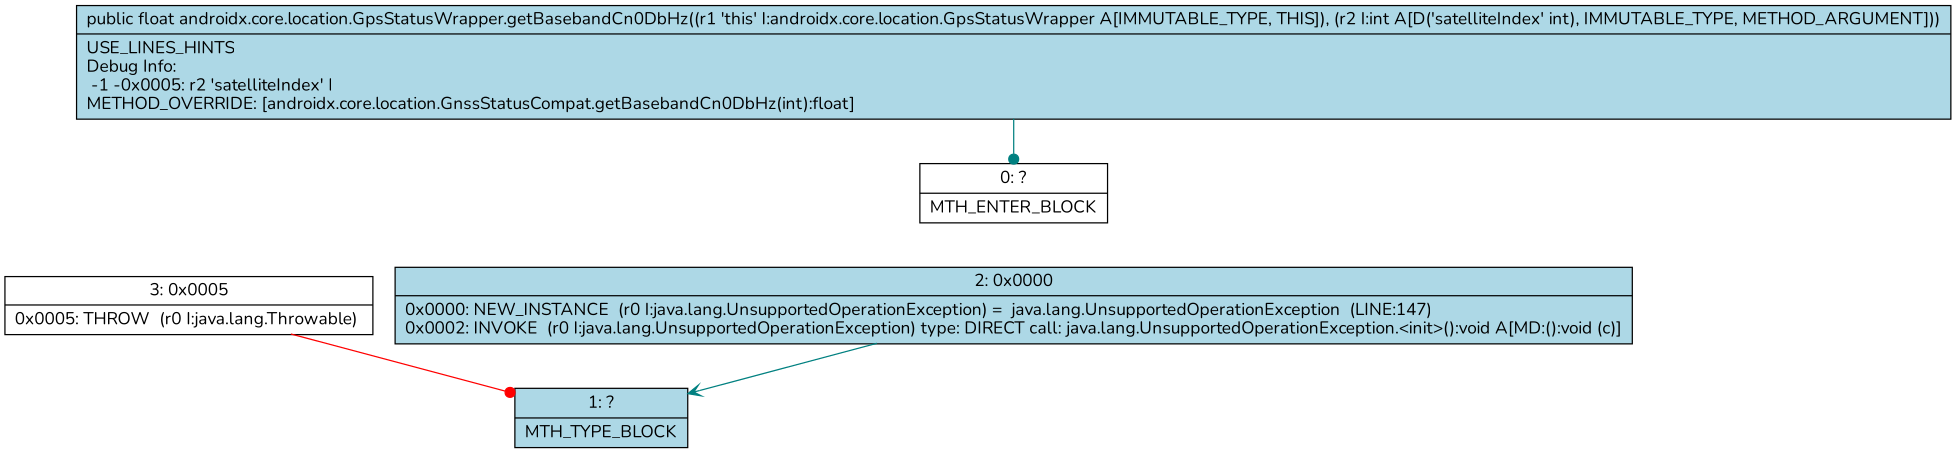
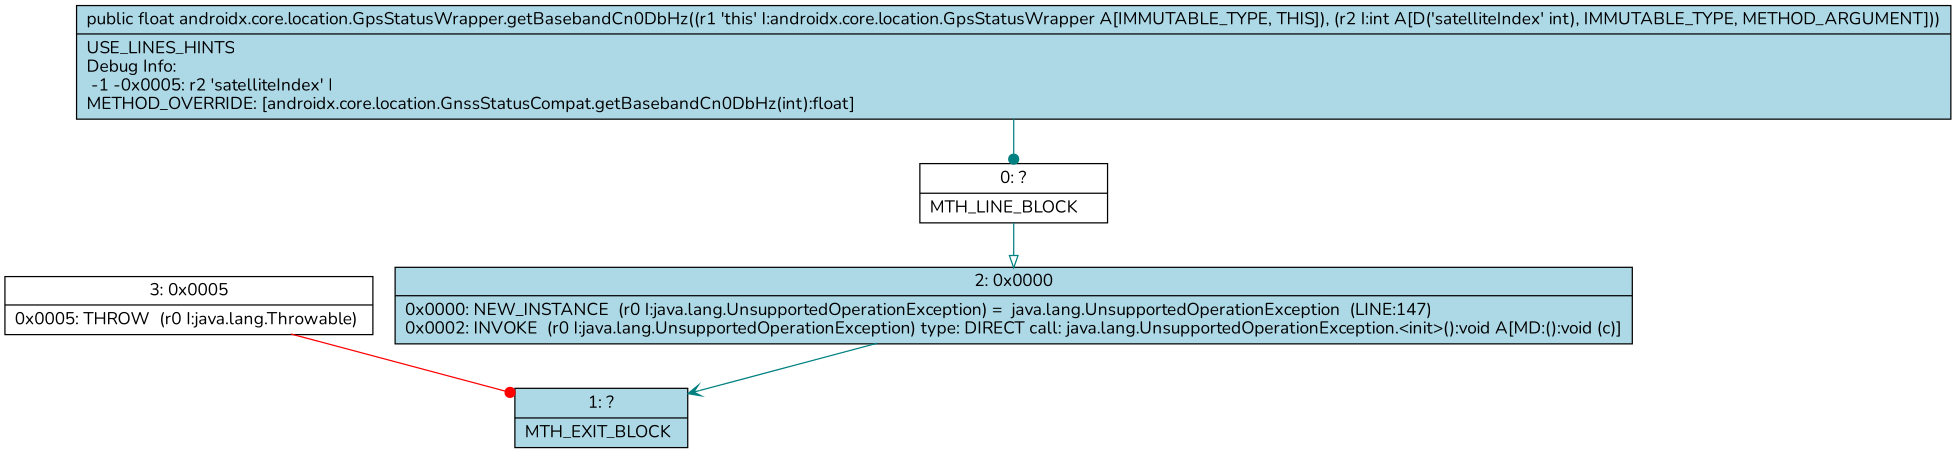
(1014, 207) -> (1004, 207)
none -> (1014, 239)
(601, 432) -> (598, 432)
